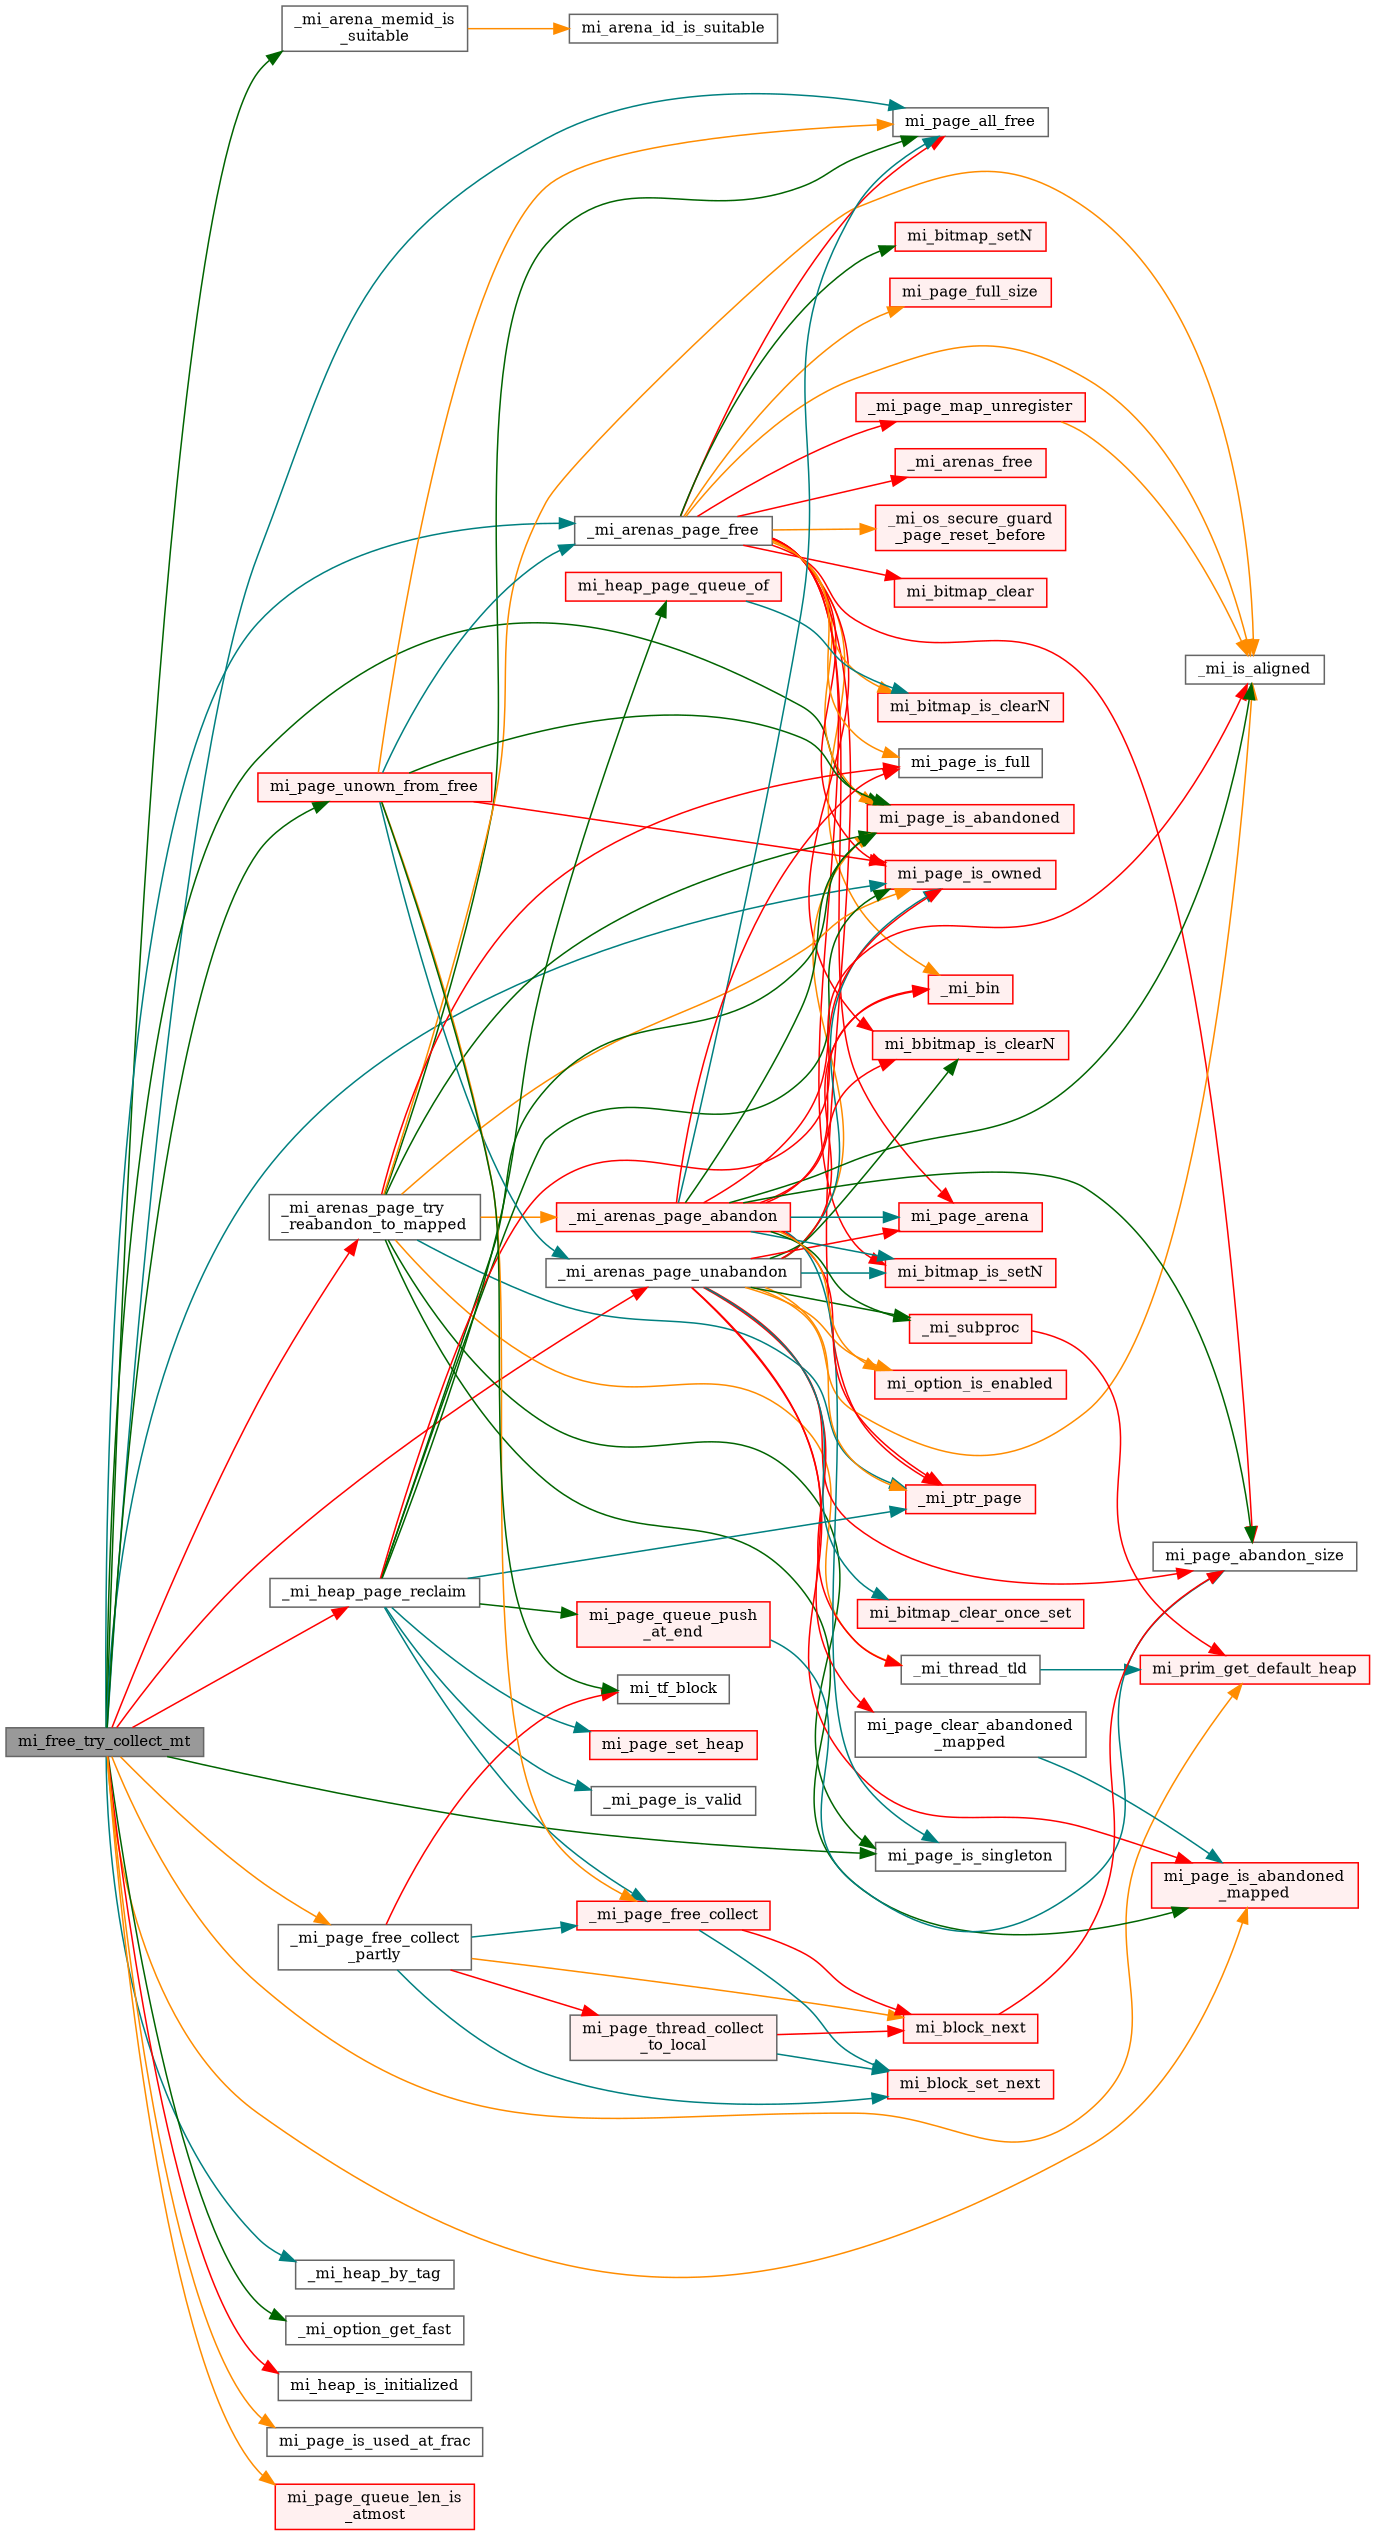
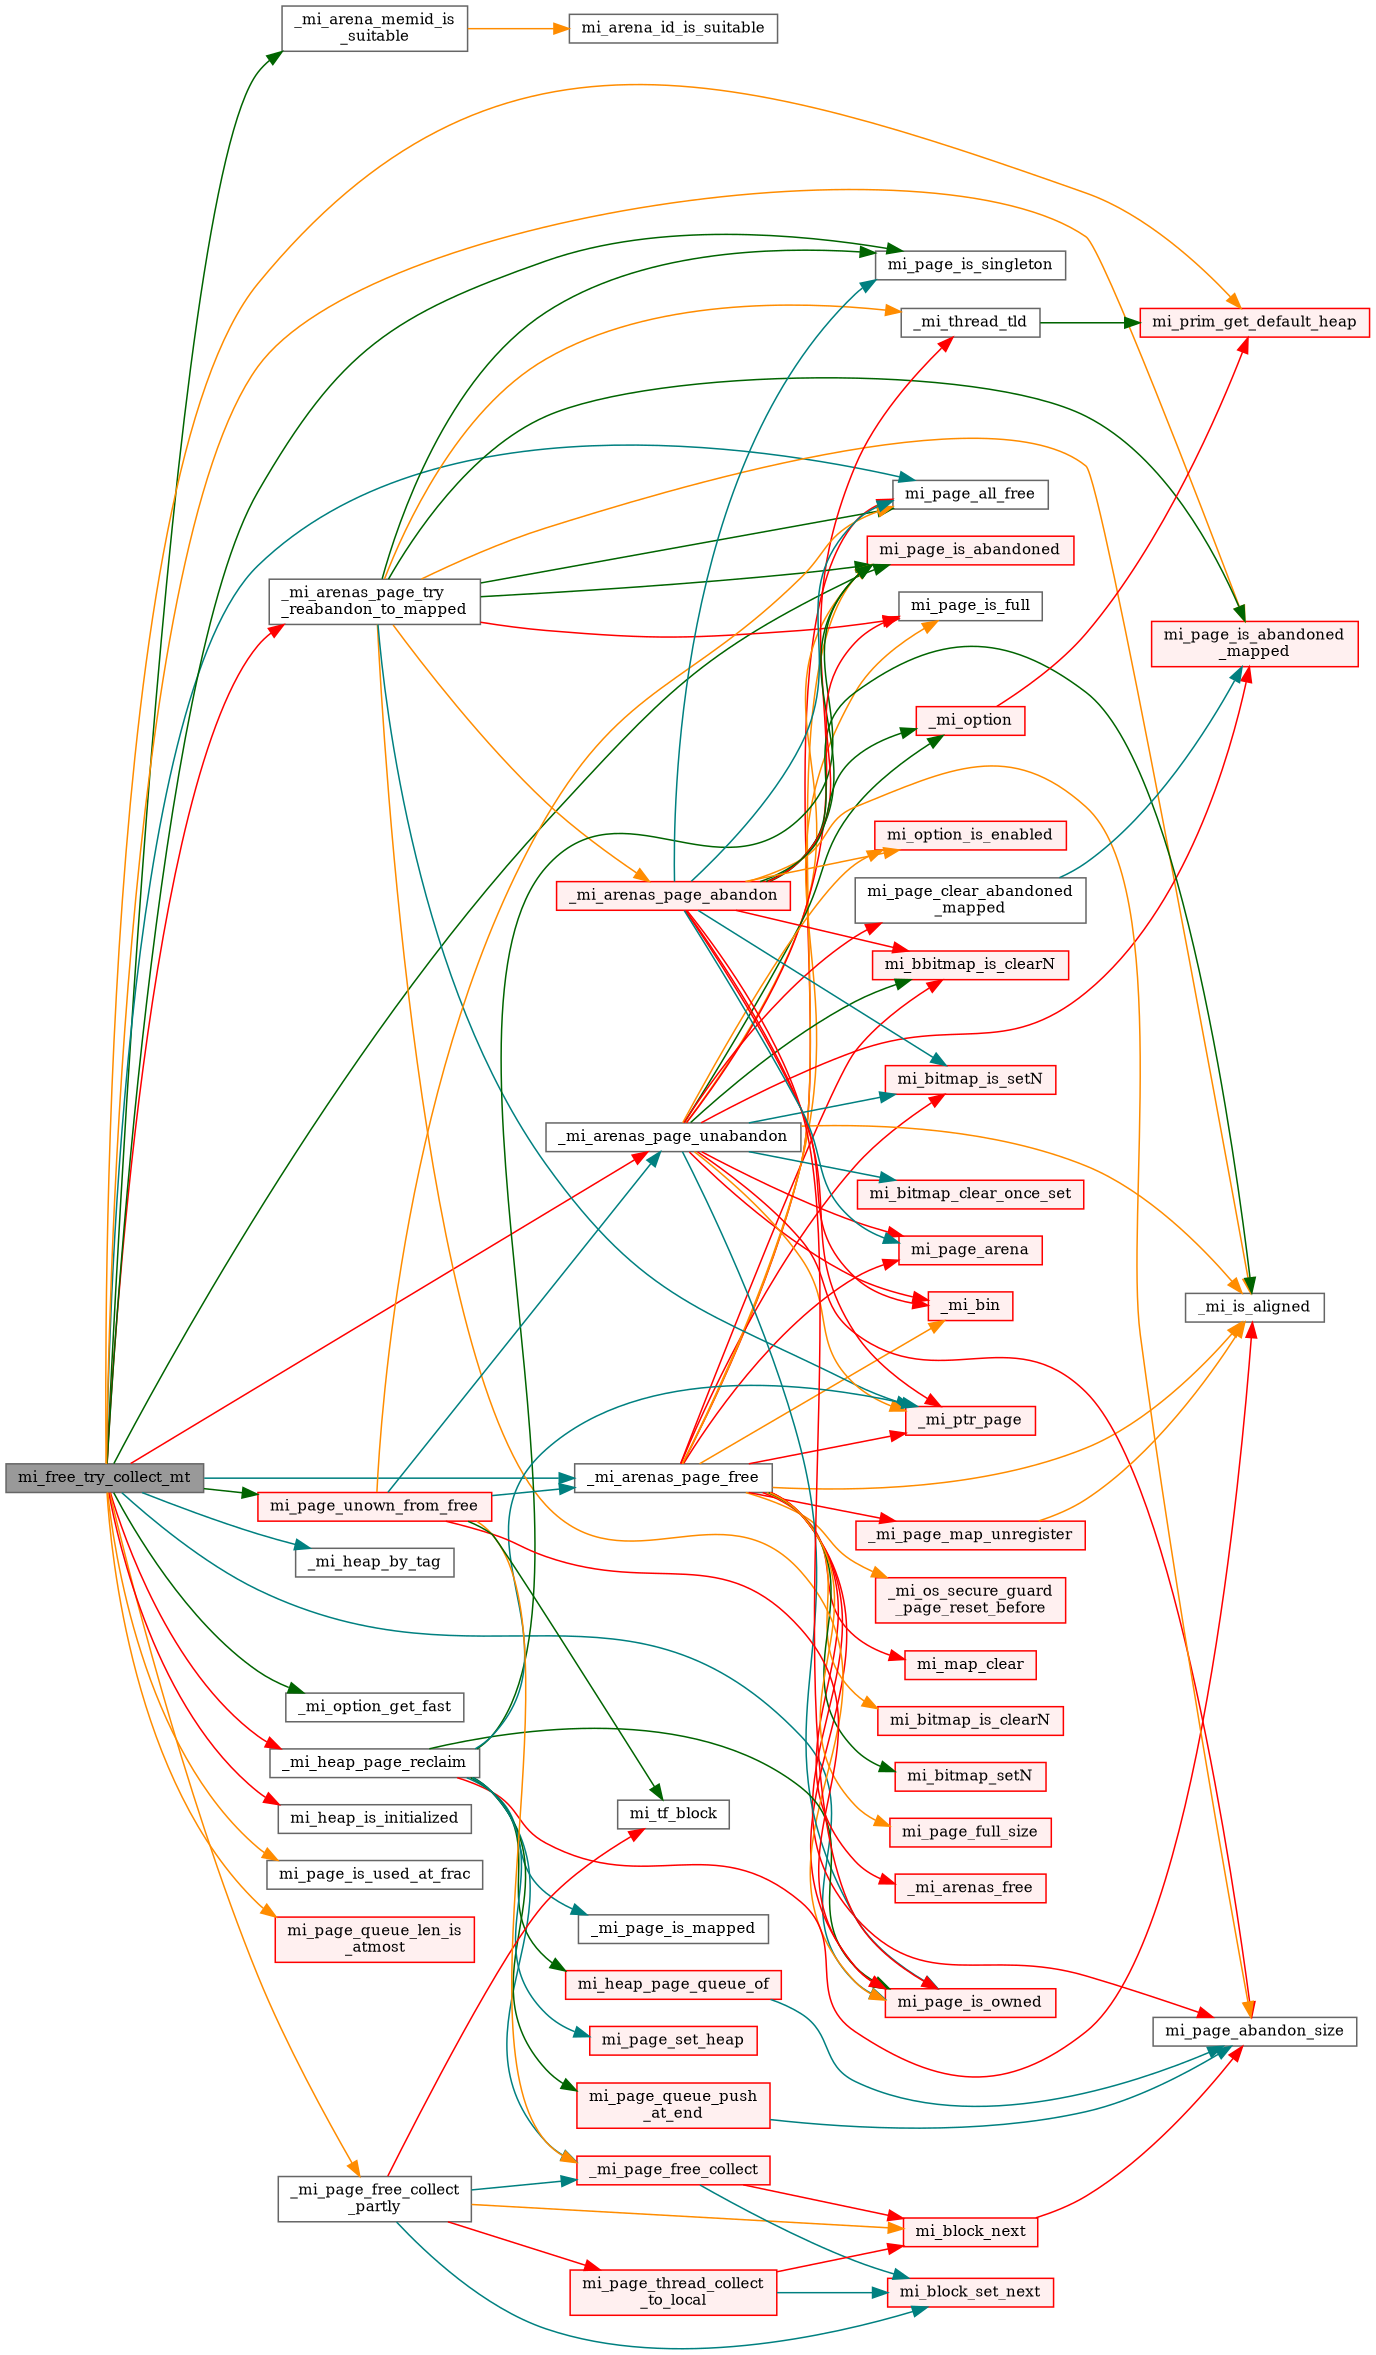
(971, 593) -> (971, 1665)
(819, 637) -> (973, 2106)
(652, 716) -> none
(1101, 1201) -> (1138, 1212)
(971, 1329) -> (971, 721)
(1082, 1670) -> (1082, 323)
(673, 1801) -> (673, 1929)
(673, 2038) -> (673, 2293)
